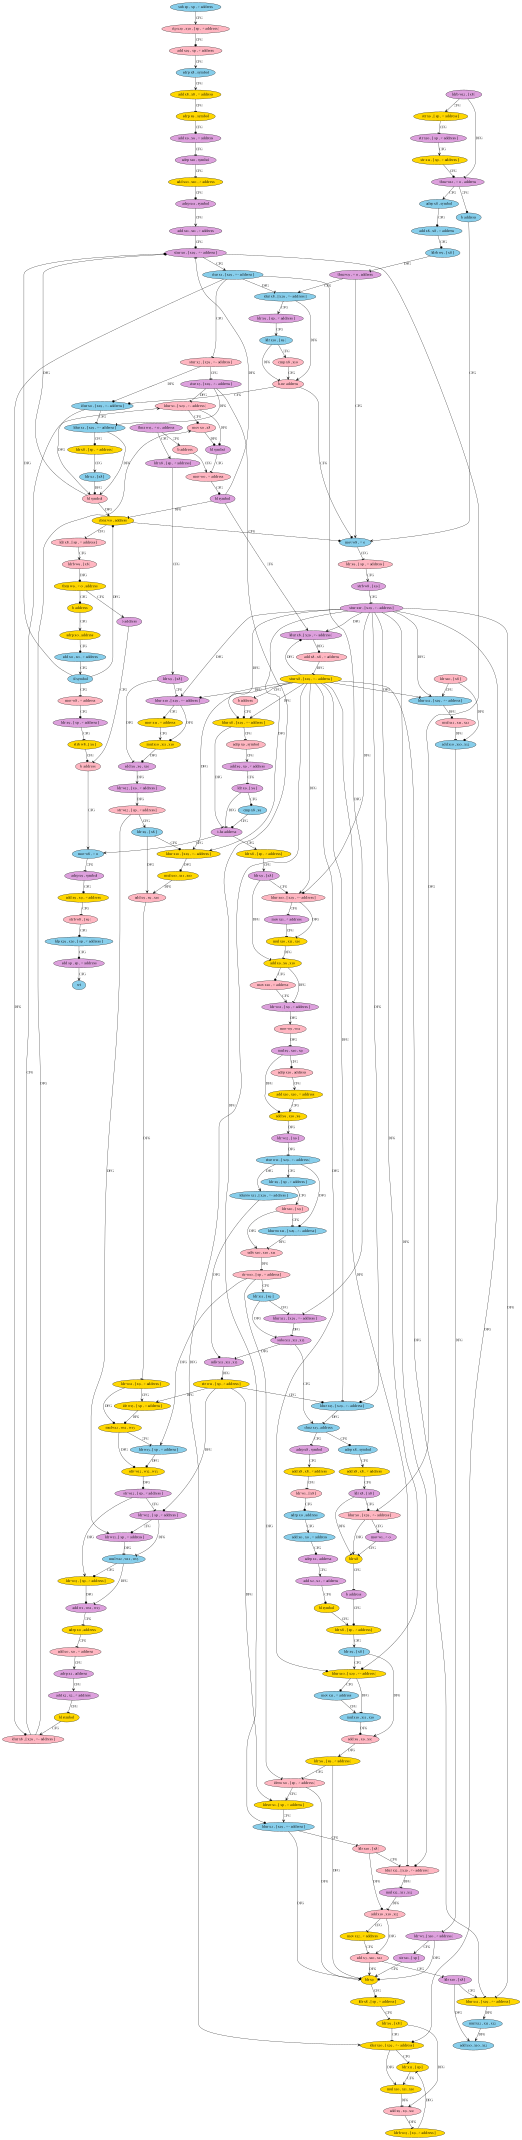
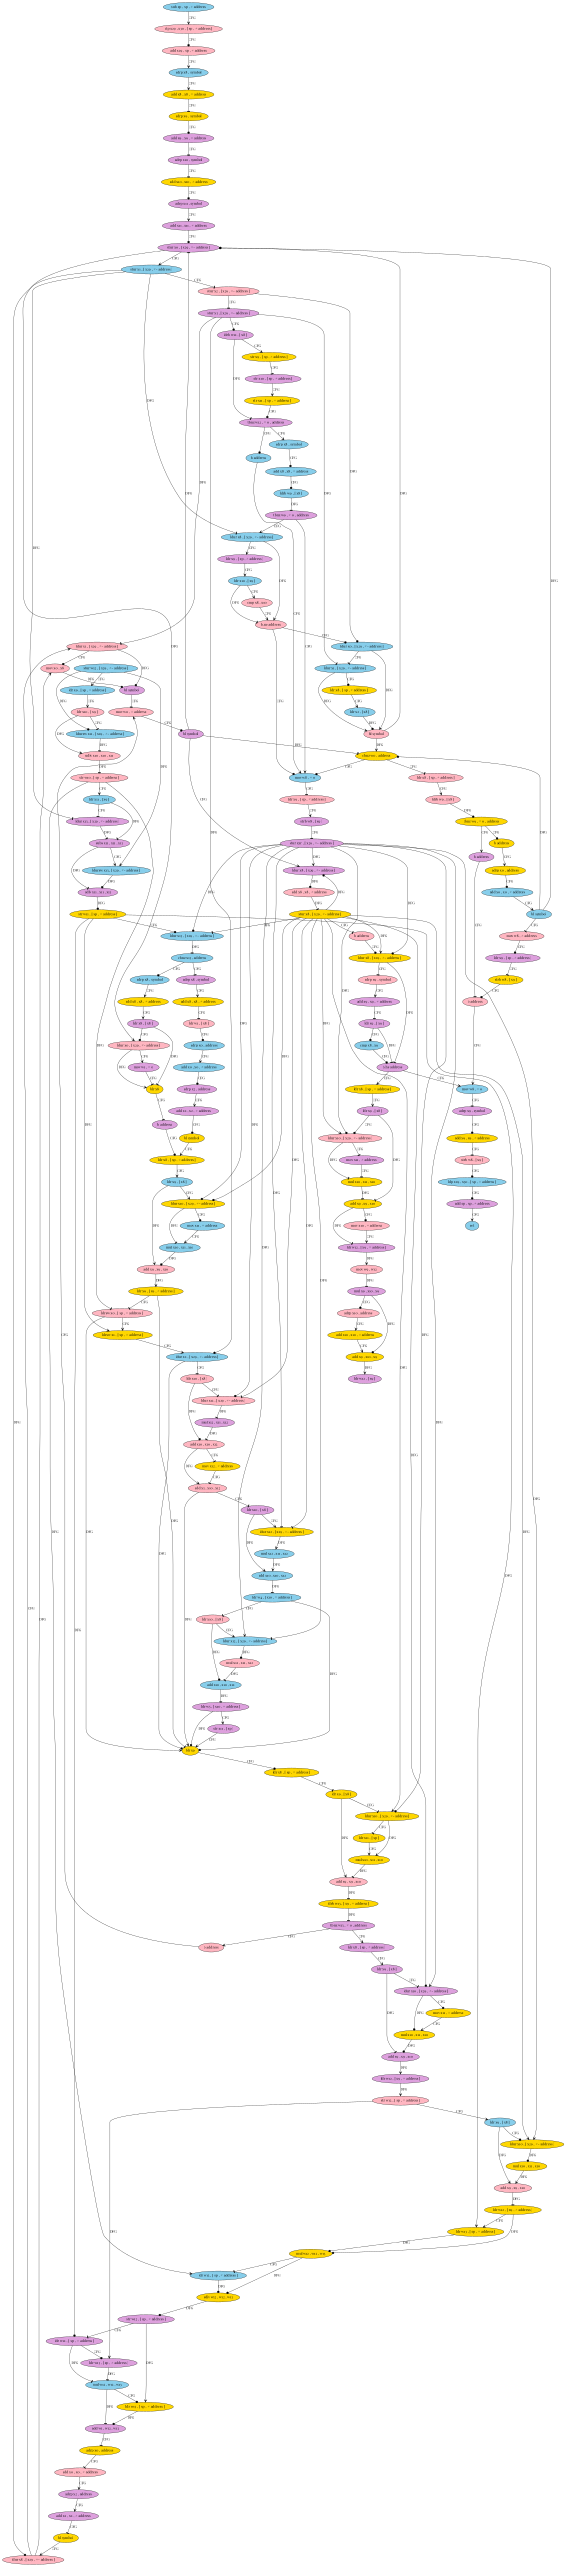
none -> (232, 323)
(288, 1149) -> none
(303, 1383) -> (113, 856)
none -> (272, 1598)
(426, 2100) -> (348, 1914)
